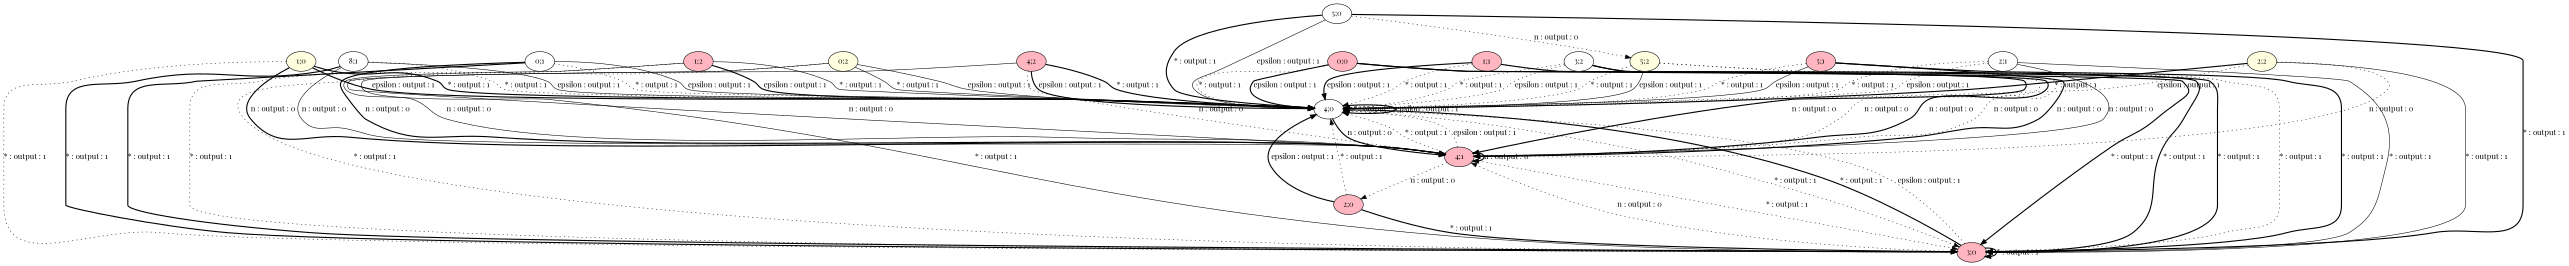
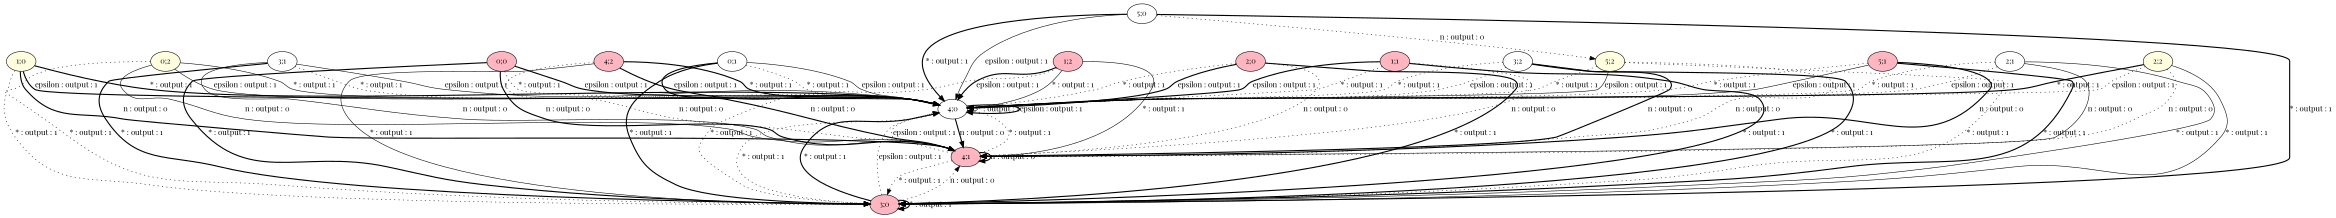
(353, 61) -> (282, 61)
(469, 109) -> (1164, 109)
(1406, 180) -> (1190, 136)
